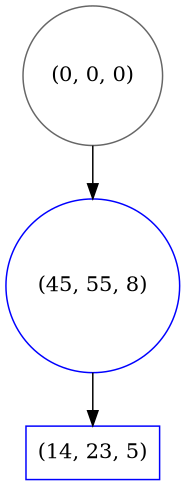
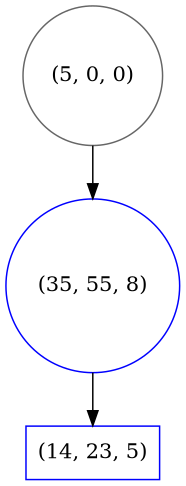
(93, 76) -> (93, 76)
(93, 286) -> (93, 286)
